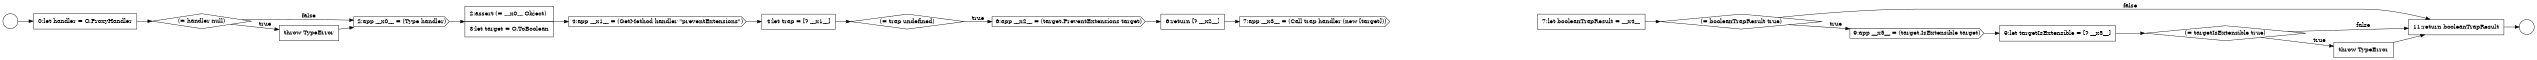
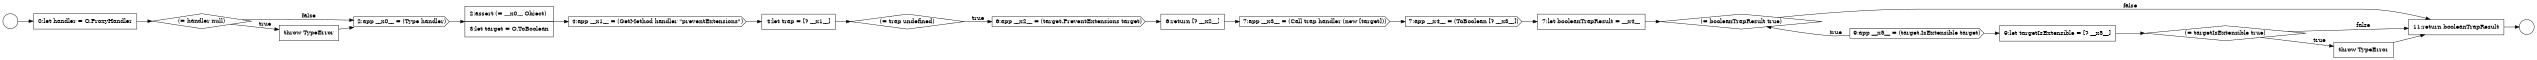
none -> (1464, 22)
(1817, 27) -> (1810, 34)
